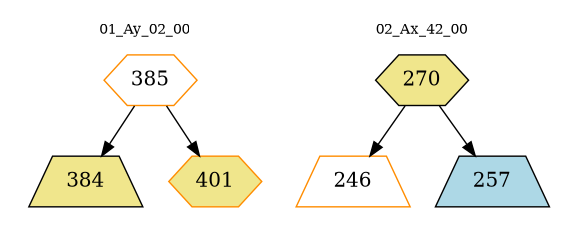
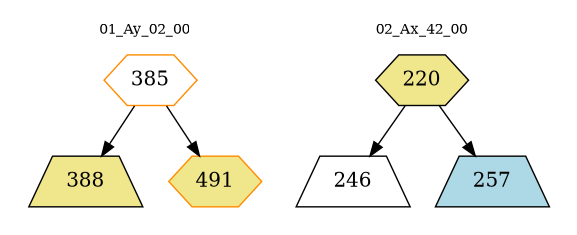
(422, 80) -> (422, 80)
(86, 181) -> (86, 181)
(215, 181) -> (215, 181)
(353, 181) -> (353, 181)
